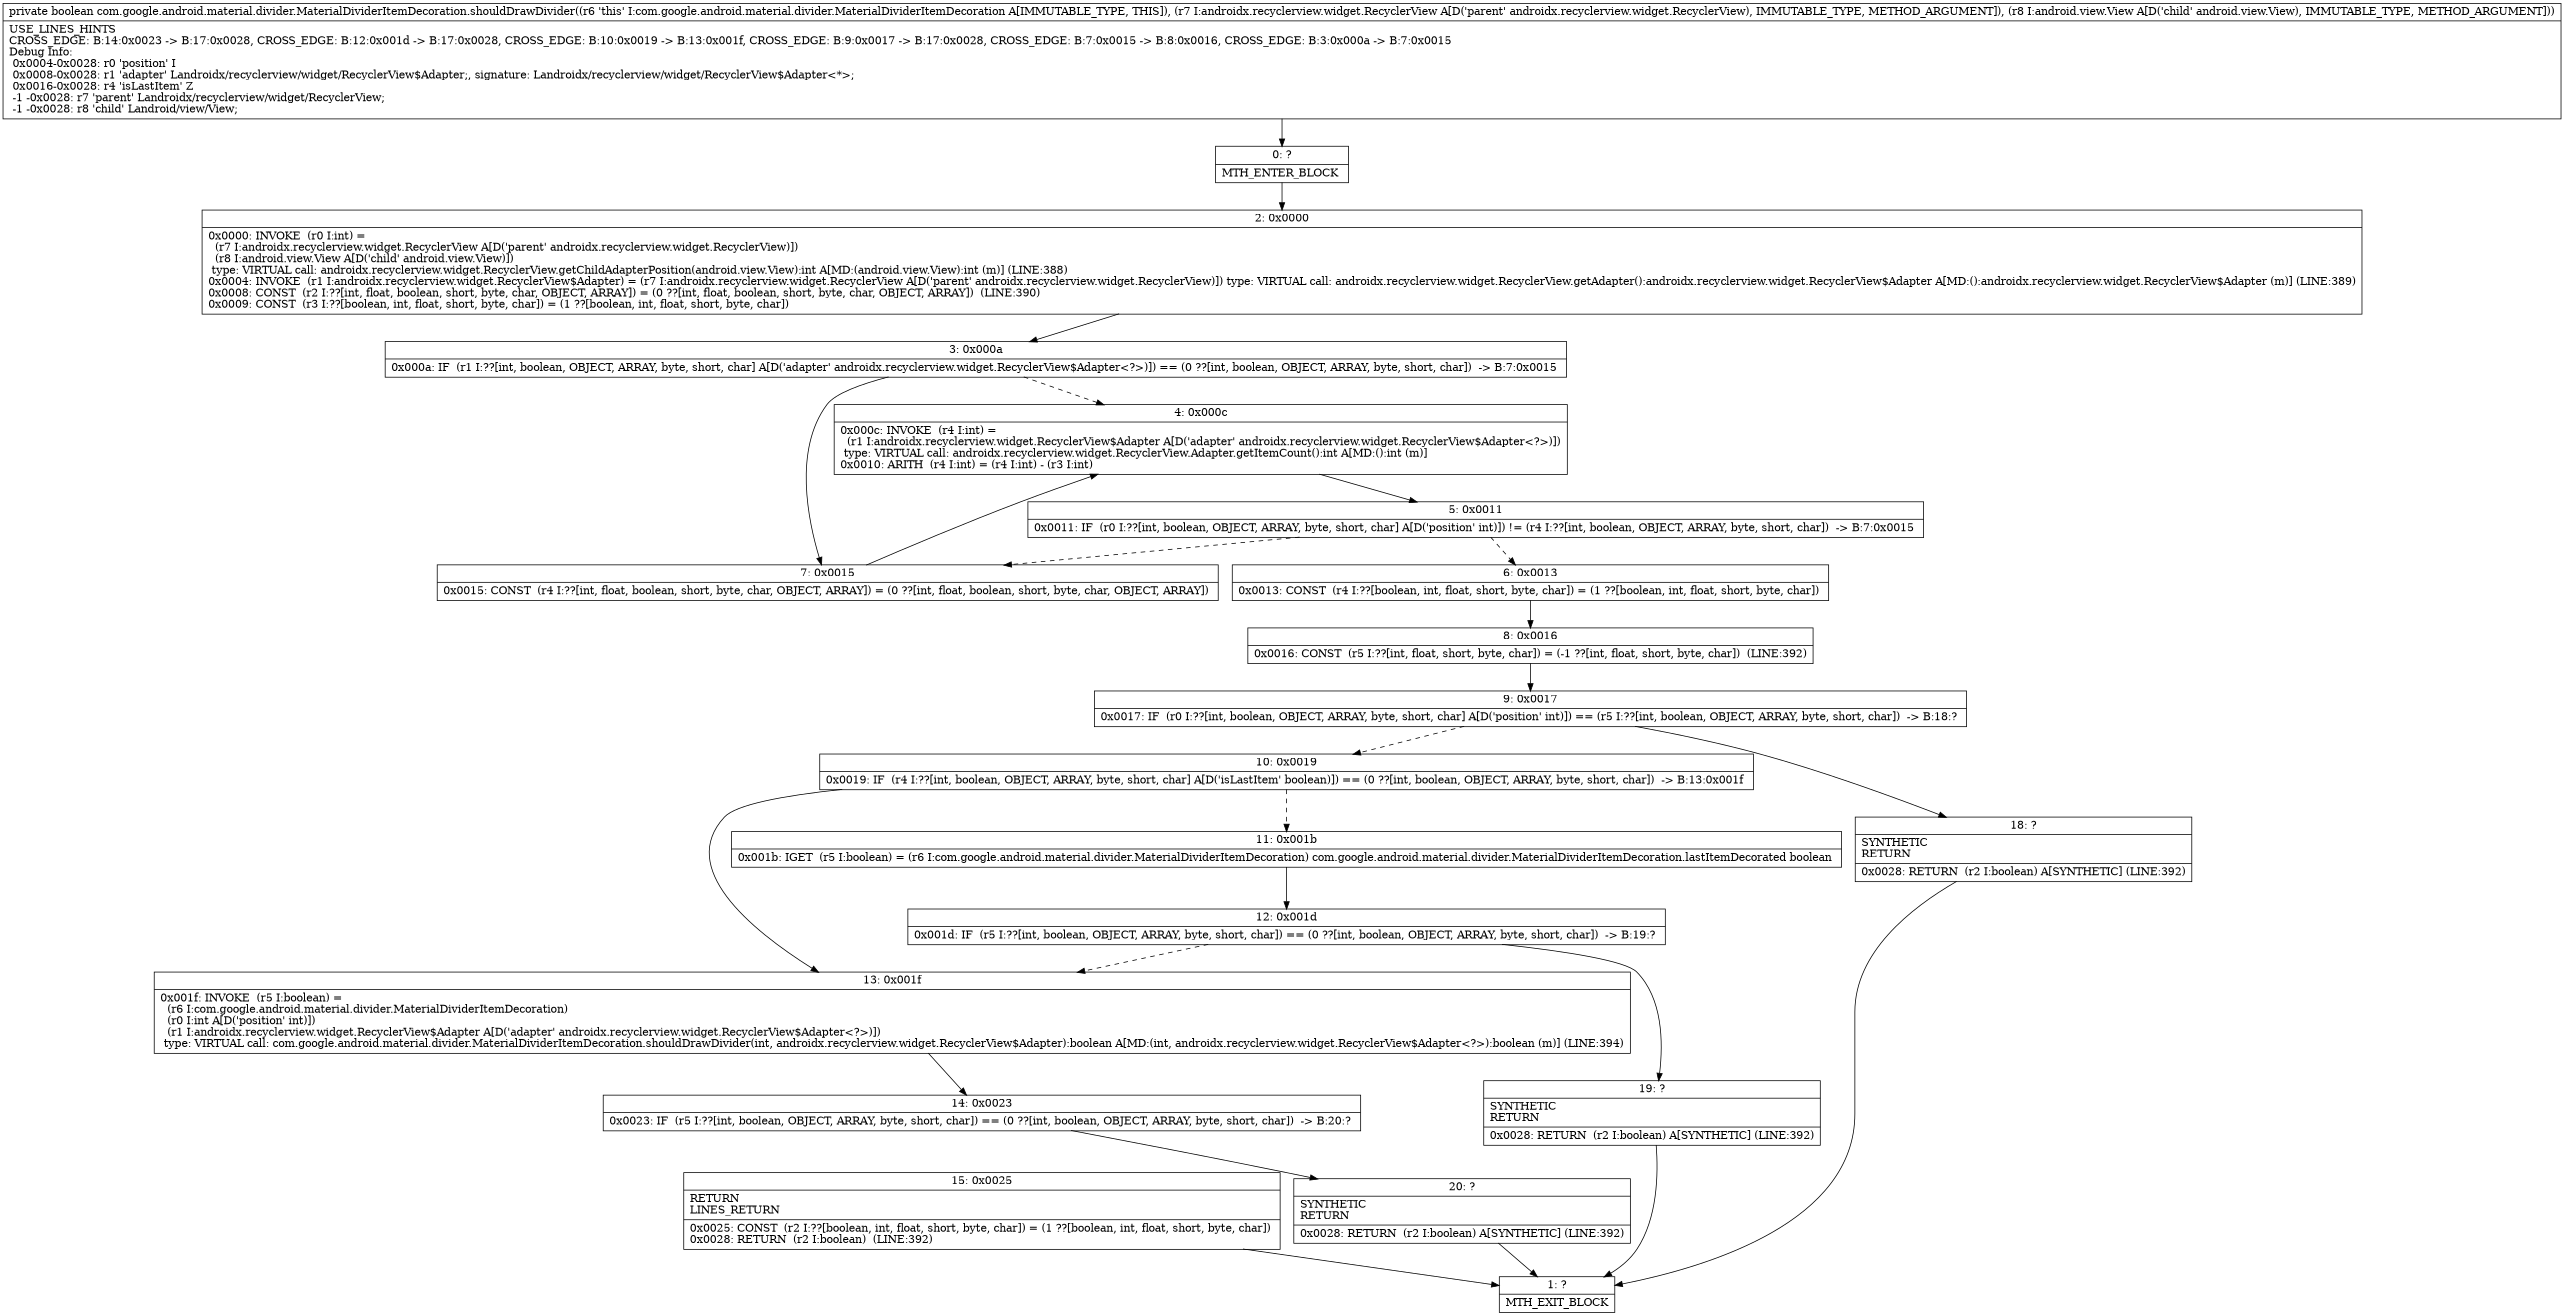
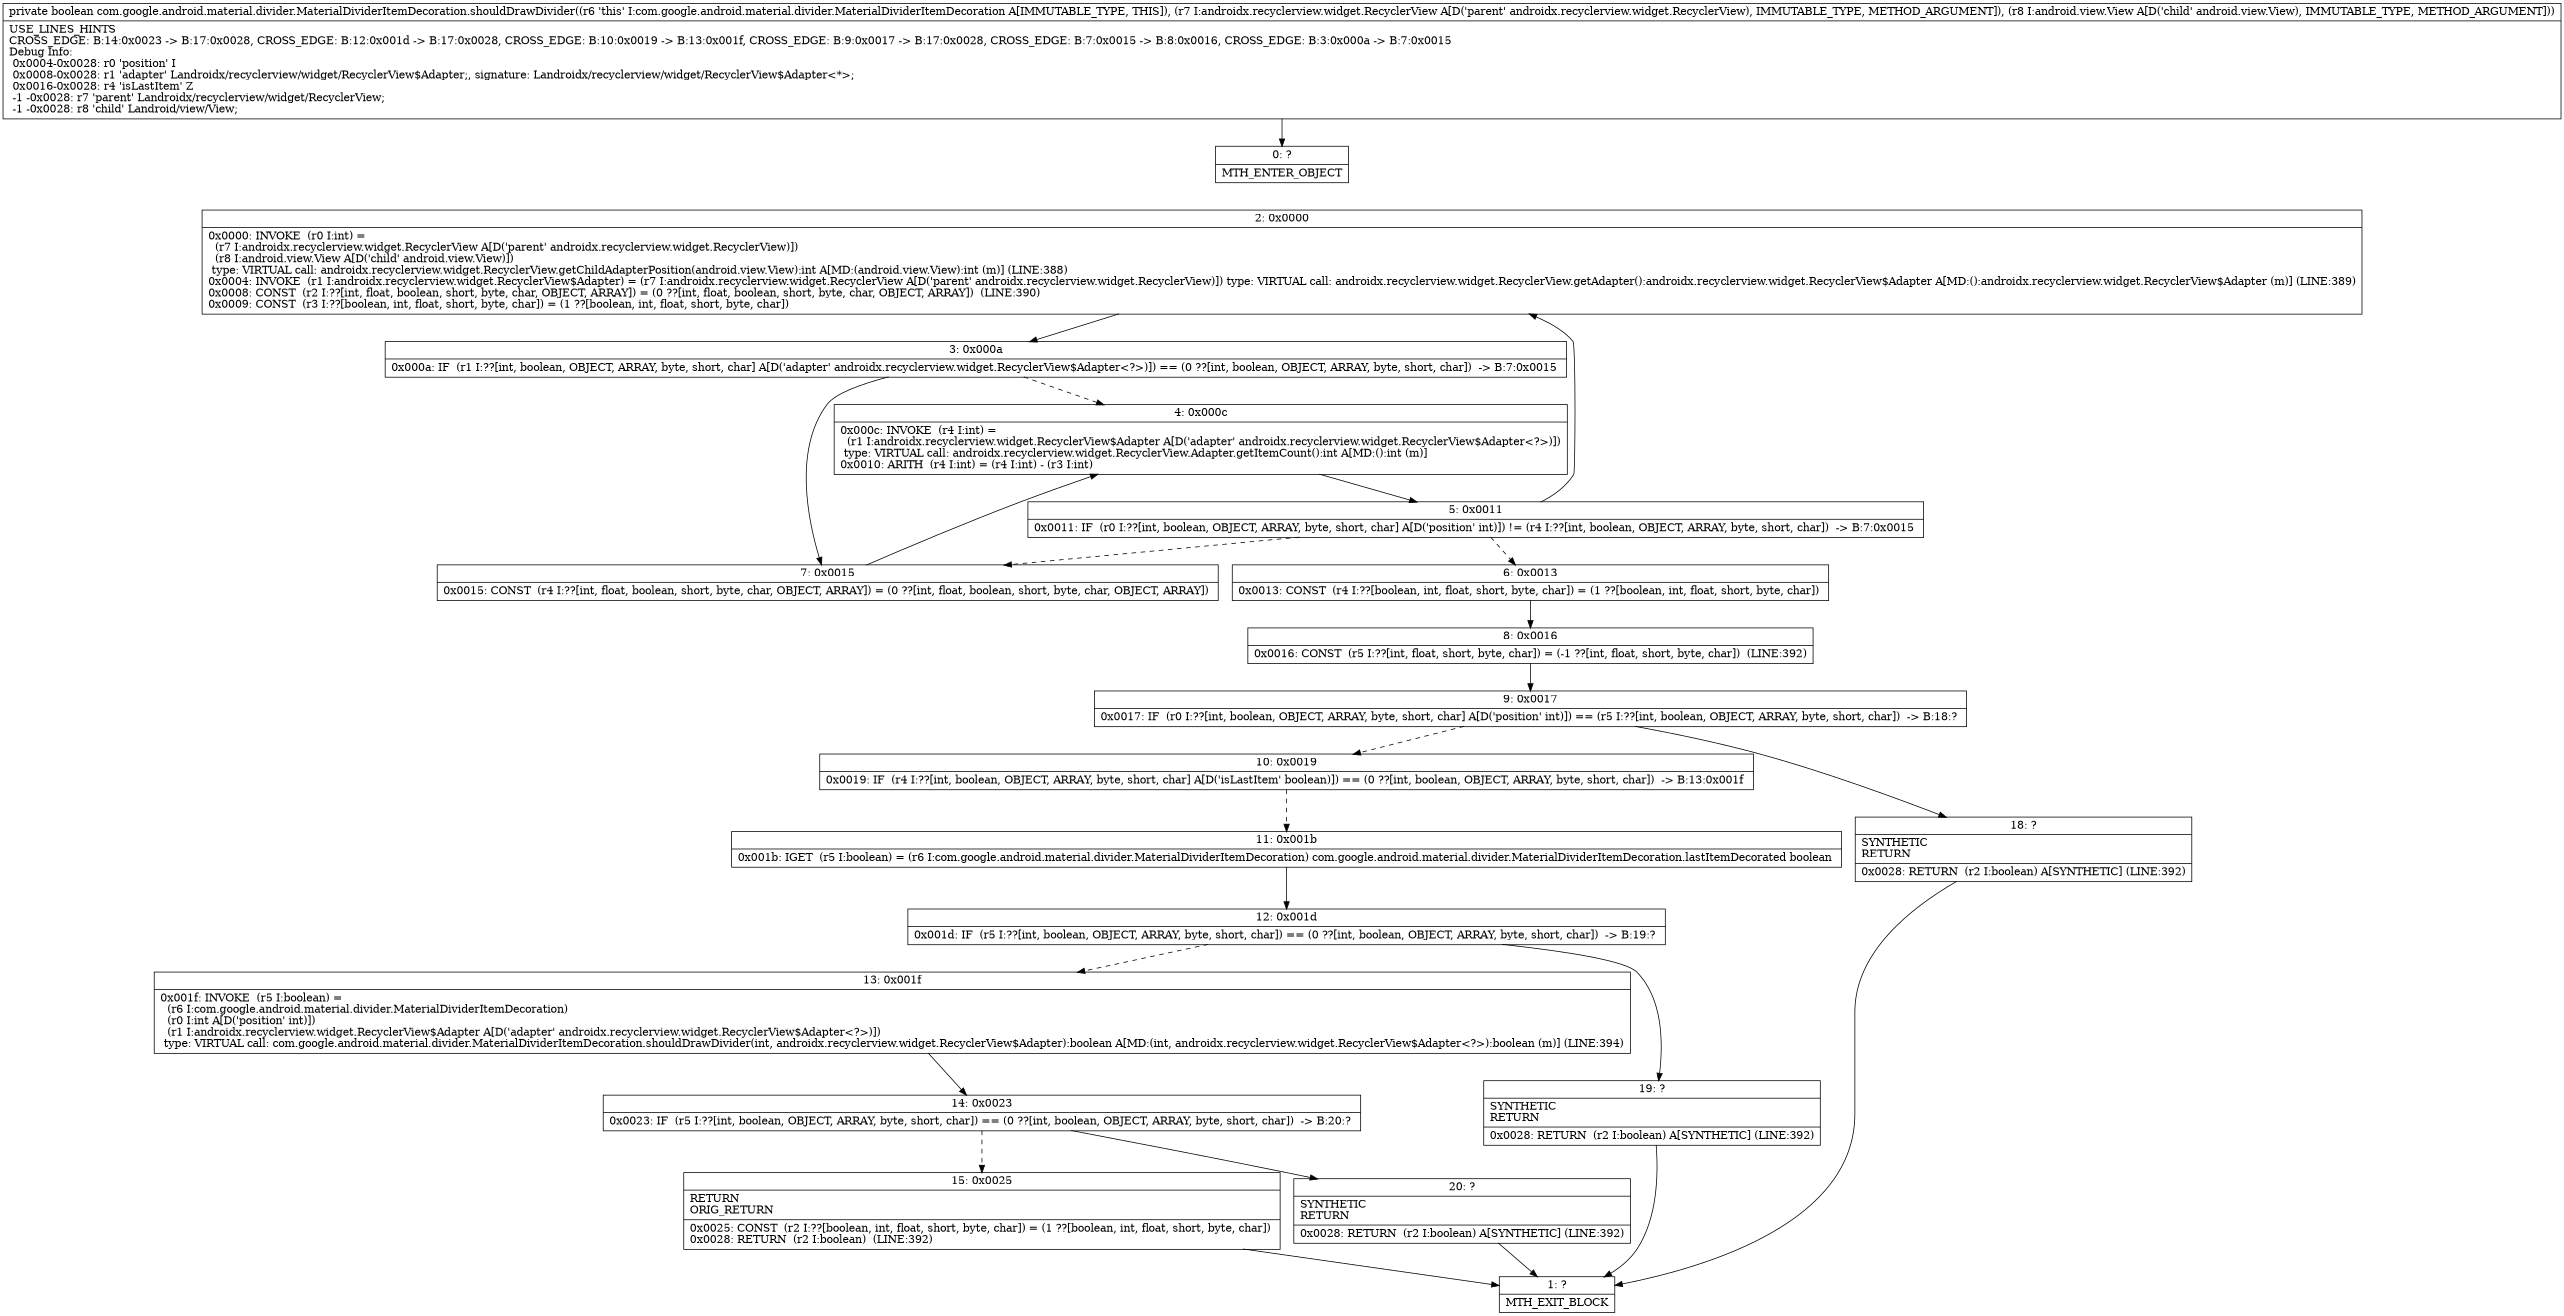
(1280, 173) -> (1282, 173)
(1282, 193) -> (1575, 407)
(710, 852) -> none
none -> (982, 1148)
(735, 1210) -> (732, 1210)
